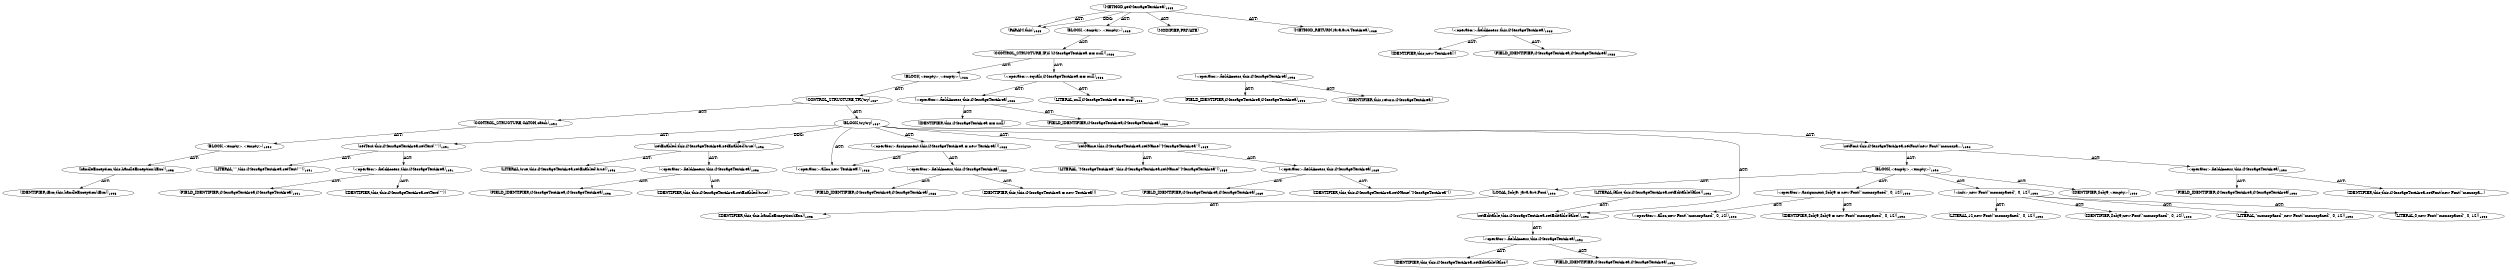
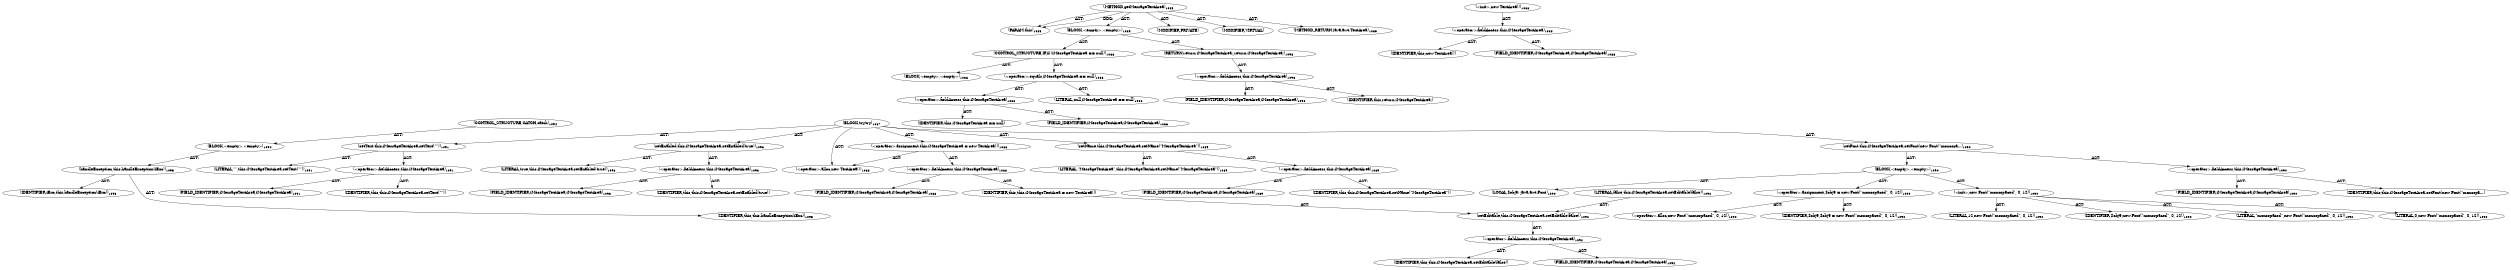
none -> (1503, 7)
none -> (1243, 31)
none -> (1229, 54)
(842, 100) -> none
(1385, 130) -> (1280, 205)
(800, 135) -> (800, 135)
(2105, 193) -> none
(1160, 204) -> (407, 212)
